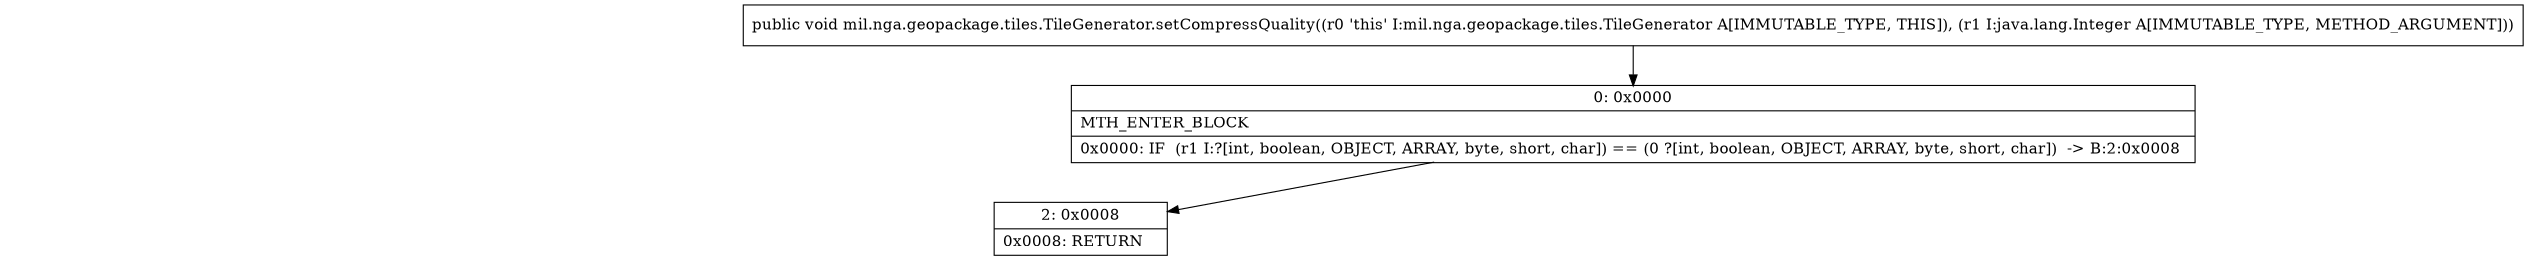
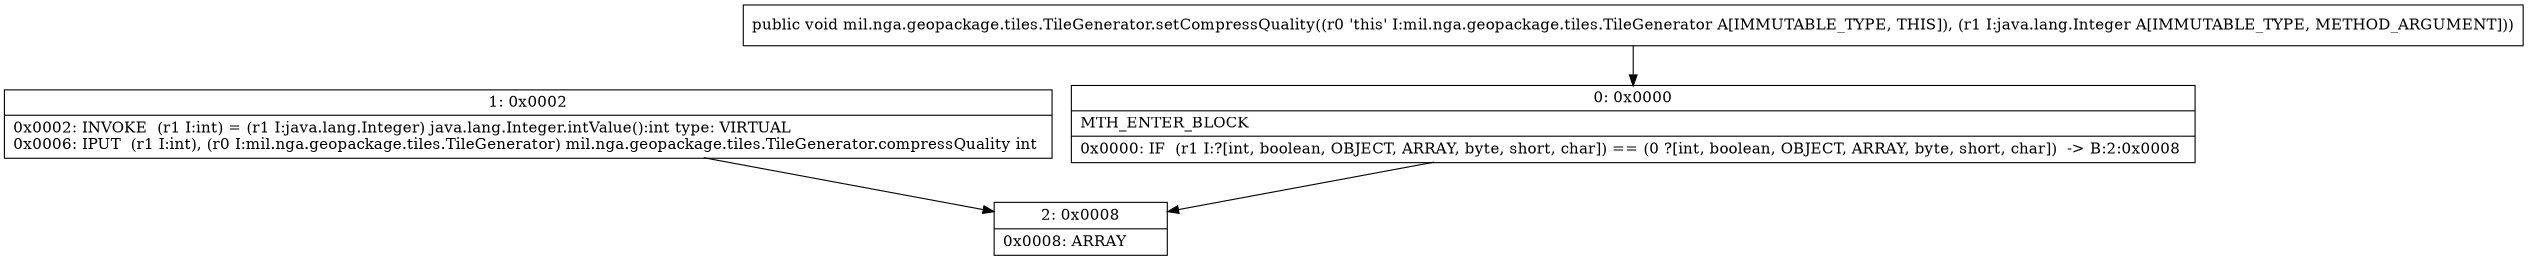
none -> (528, 124)
(1081, 242) -> (1072, 242)
